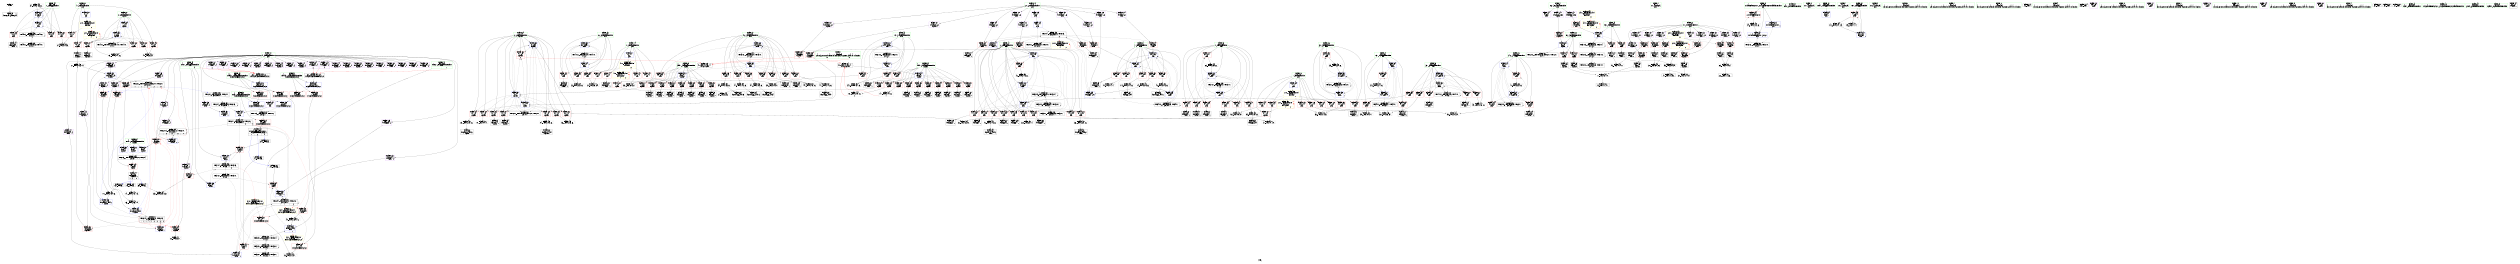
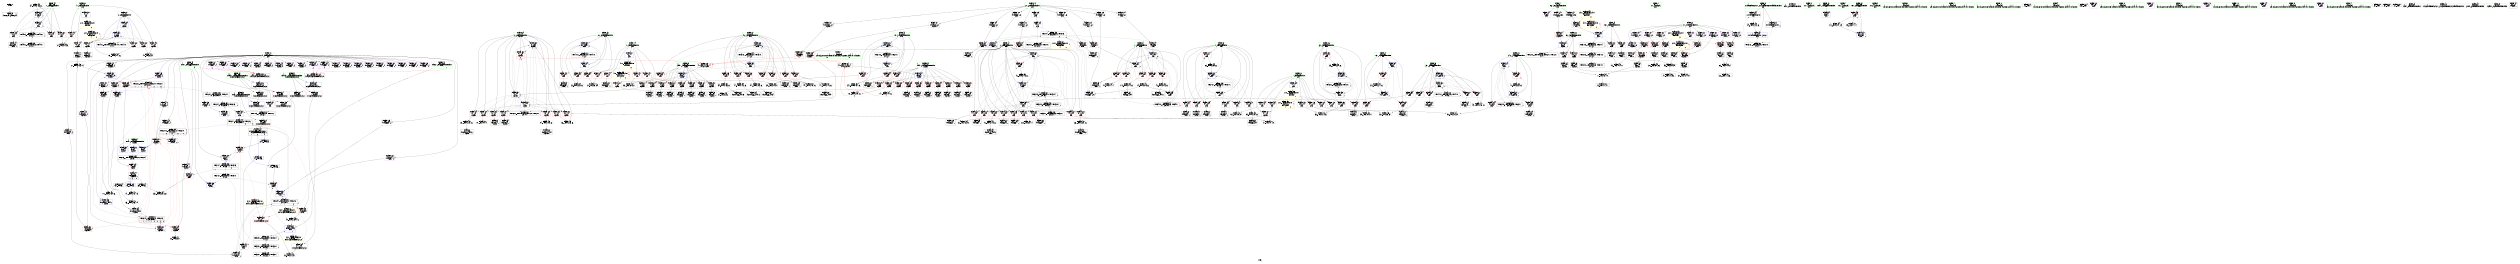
(1385, 105) -> none
